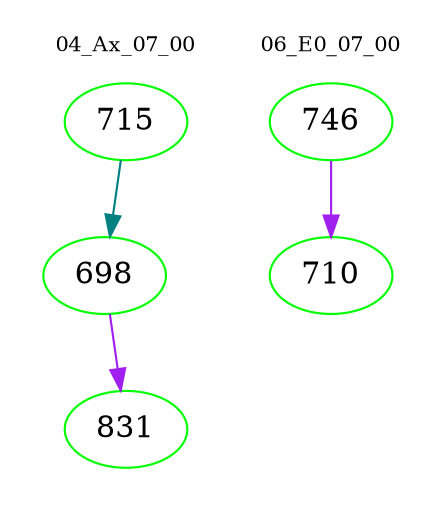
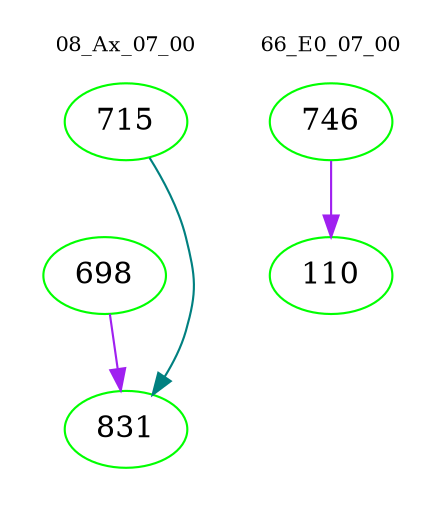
(126, 46) -> (126, 46)
(331, 46) -> (331, 46)
(117, 188) -> (192, 266)
(331, 276) -> (331, 276)
